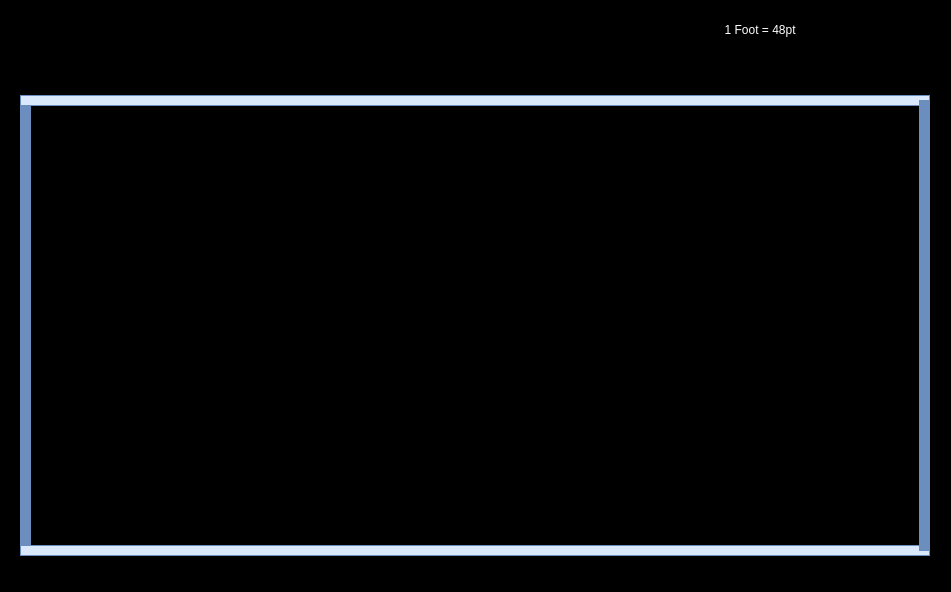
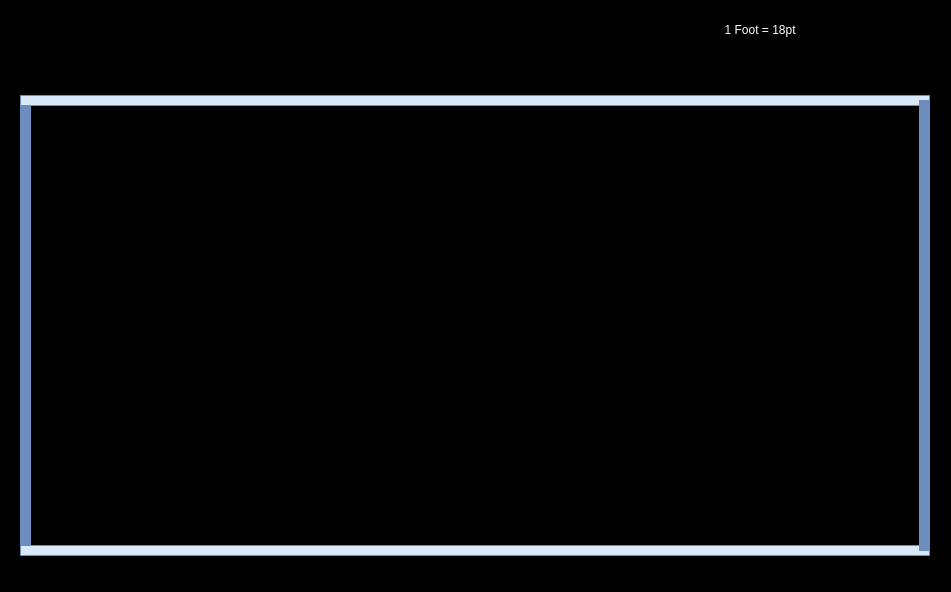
(761, 31) -> (761, 31)
